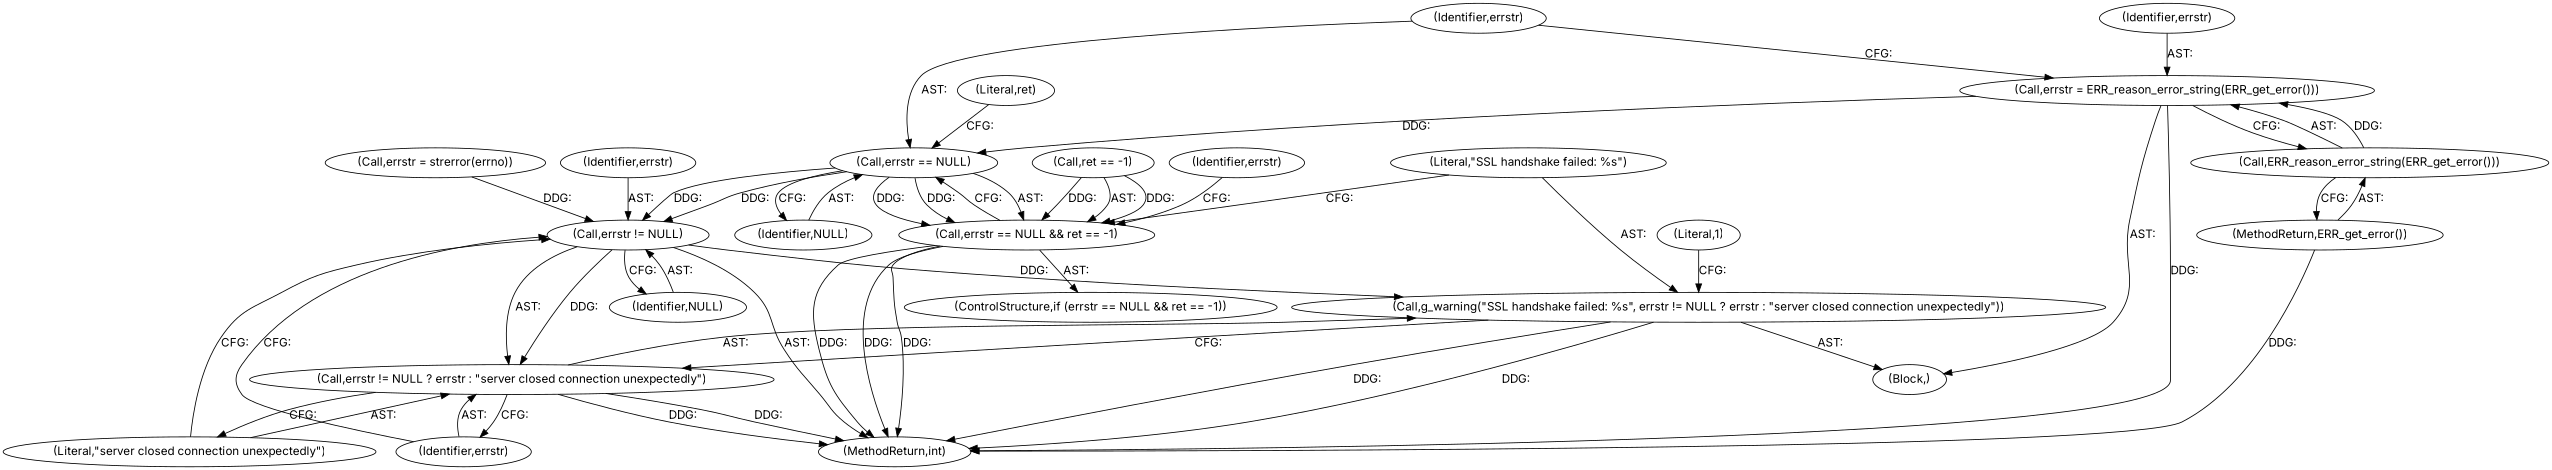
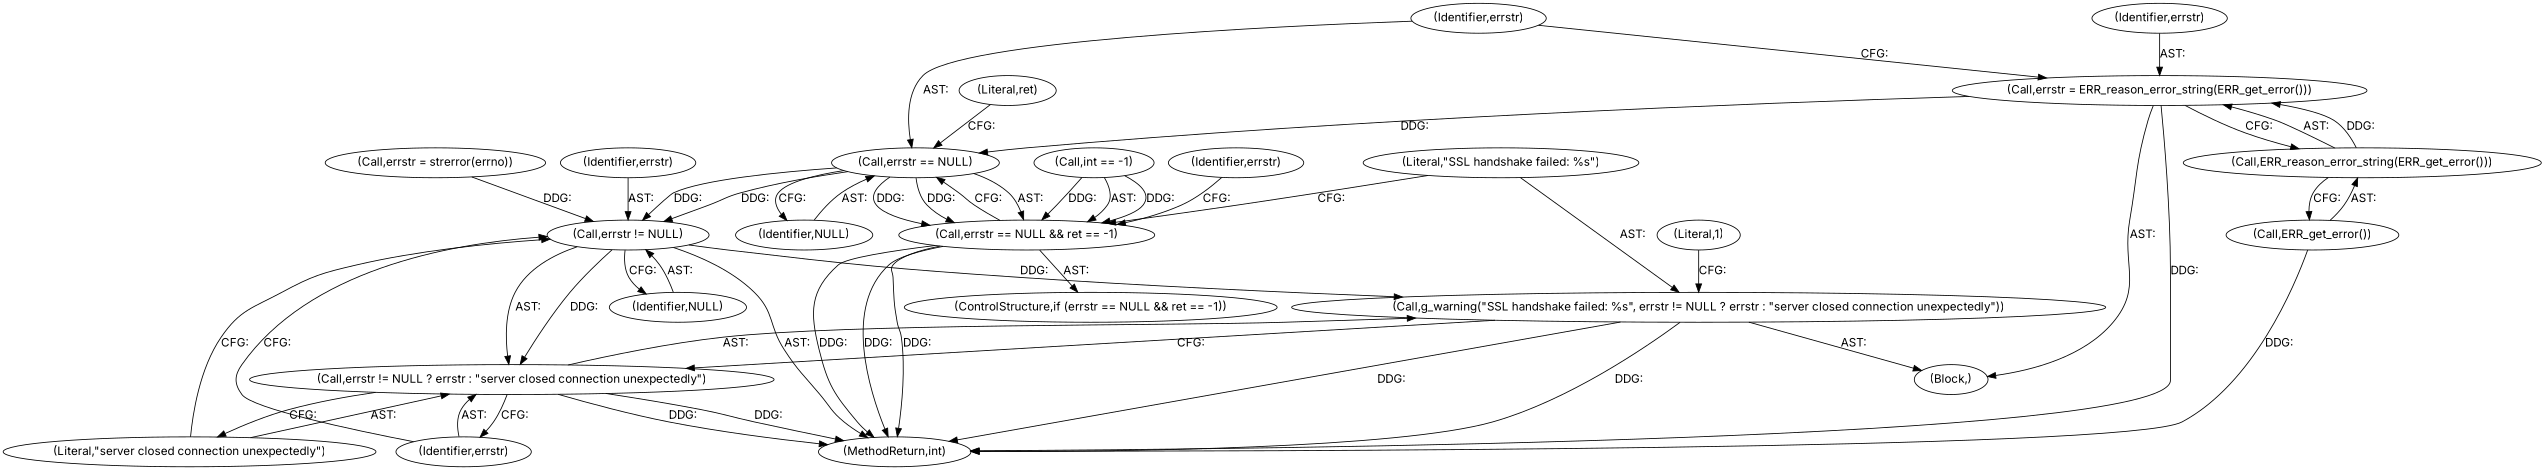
(1093, 163) -> (1094, 163)
(2320, 235) -> (2312, 235)
